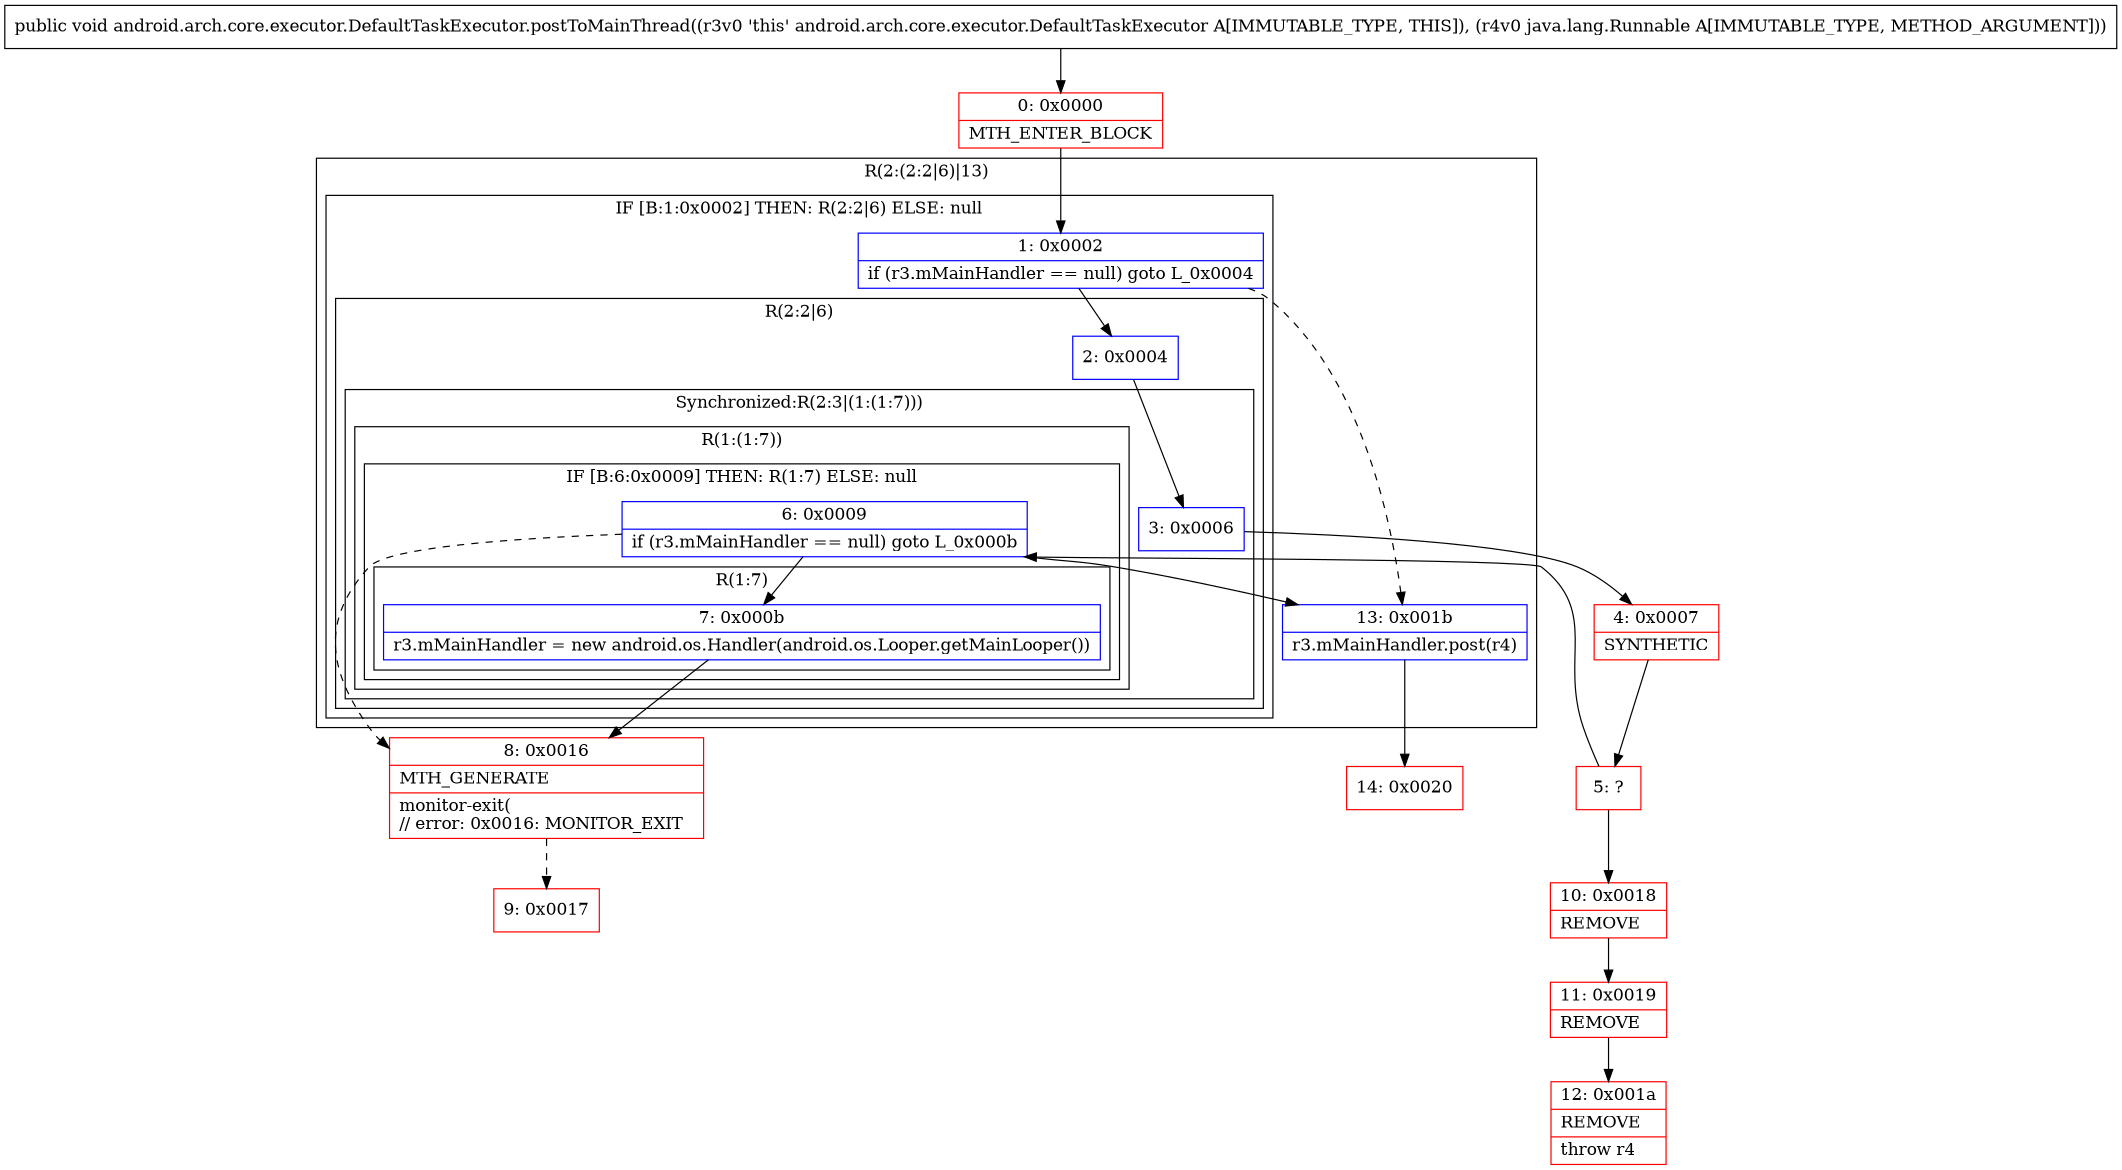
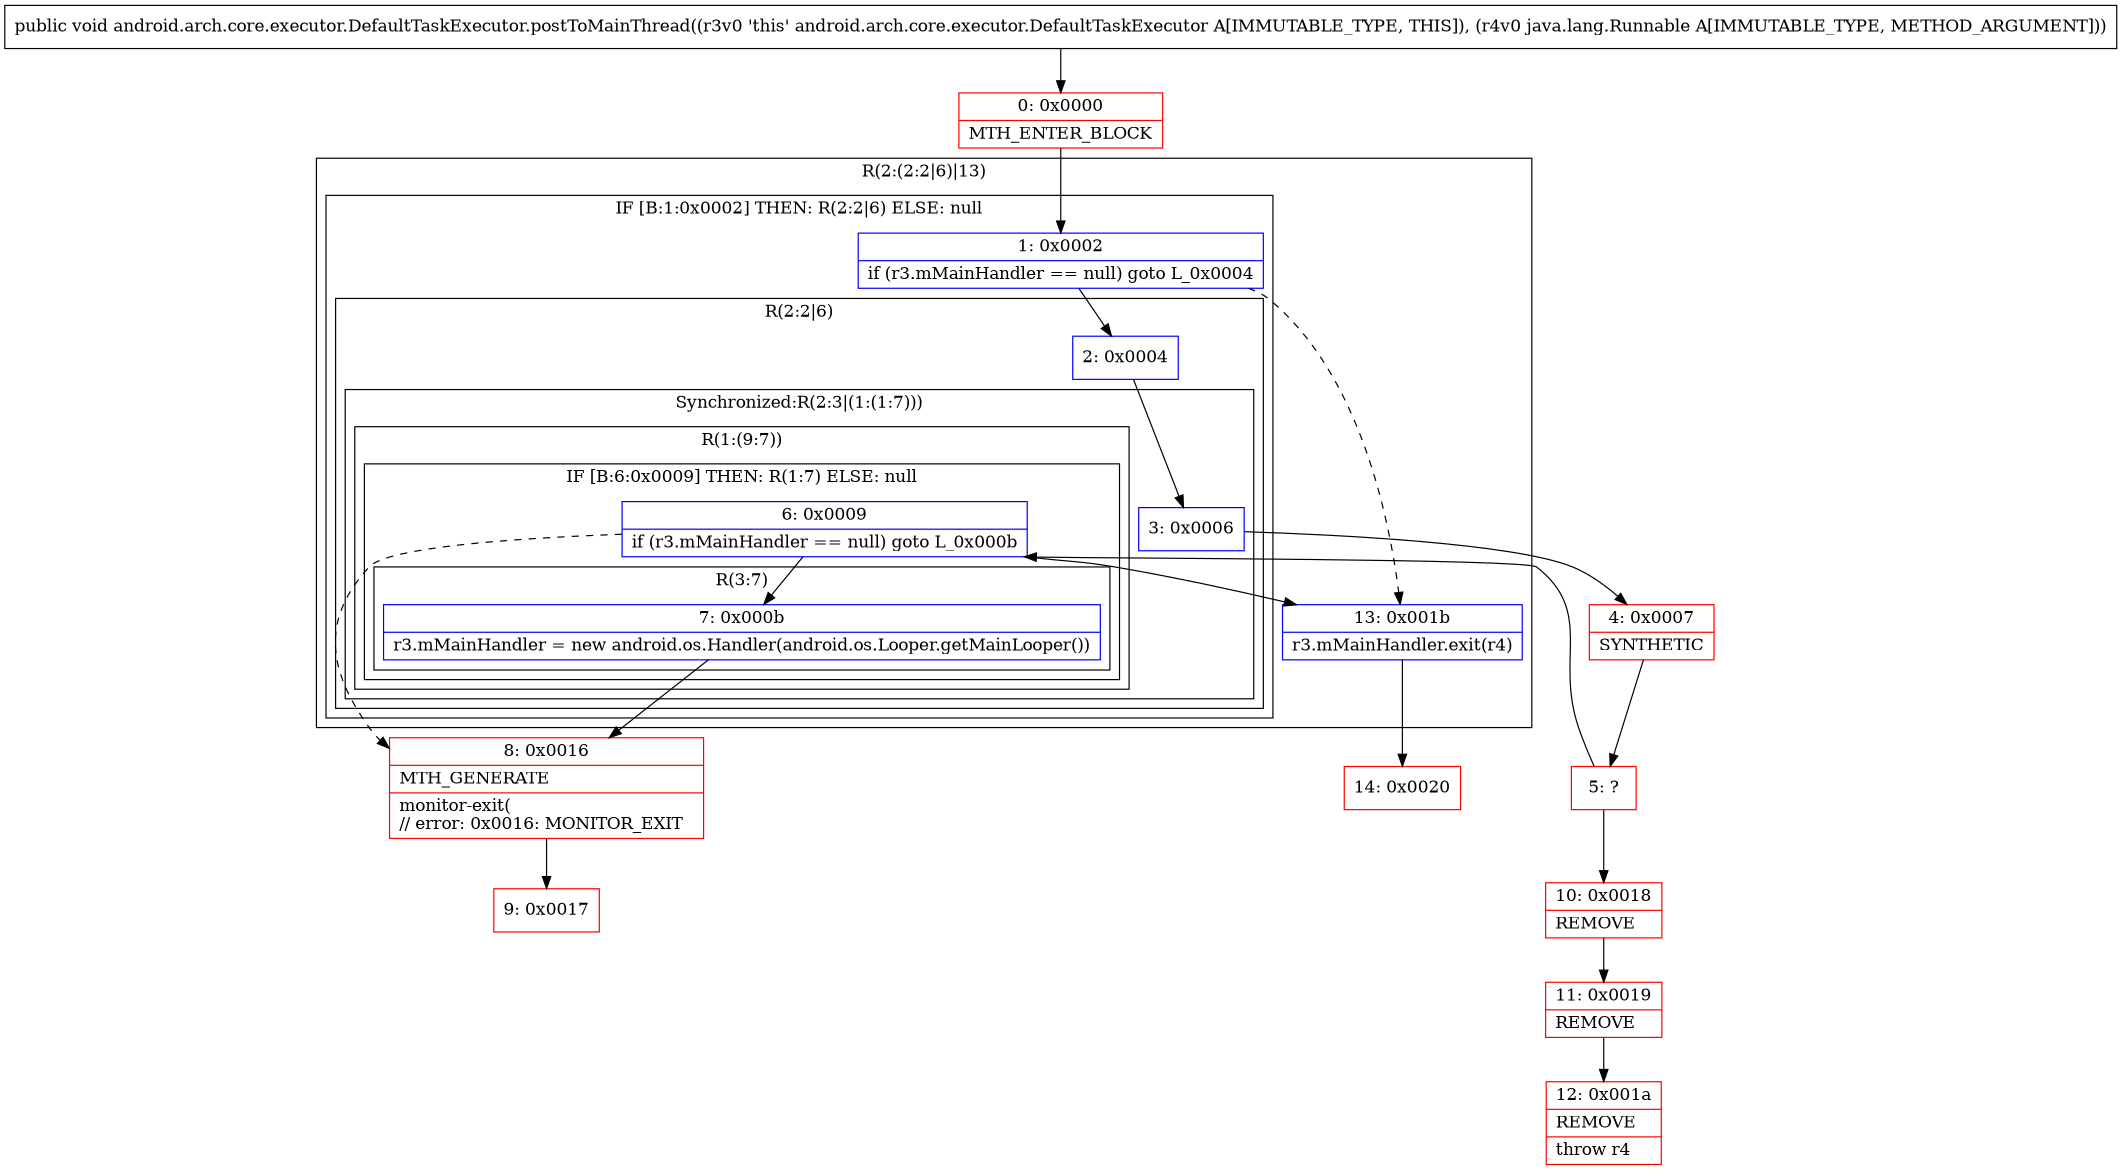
(742, 440) -> (742, 440)
(742, 581) -> (742, 581)
(1405, 645) -> (1402, 645)
(547, 857) -> (547, 857)
